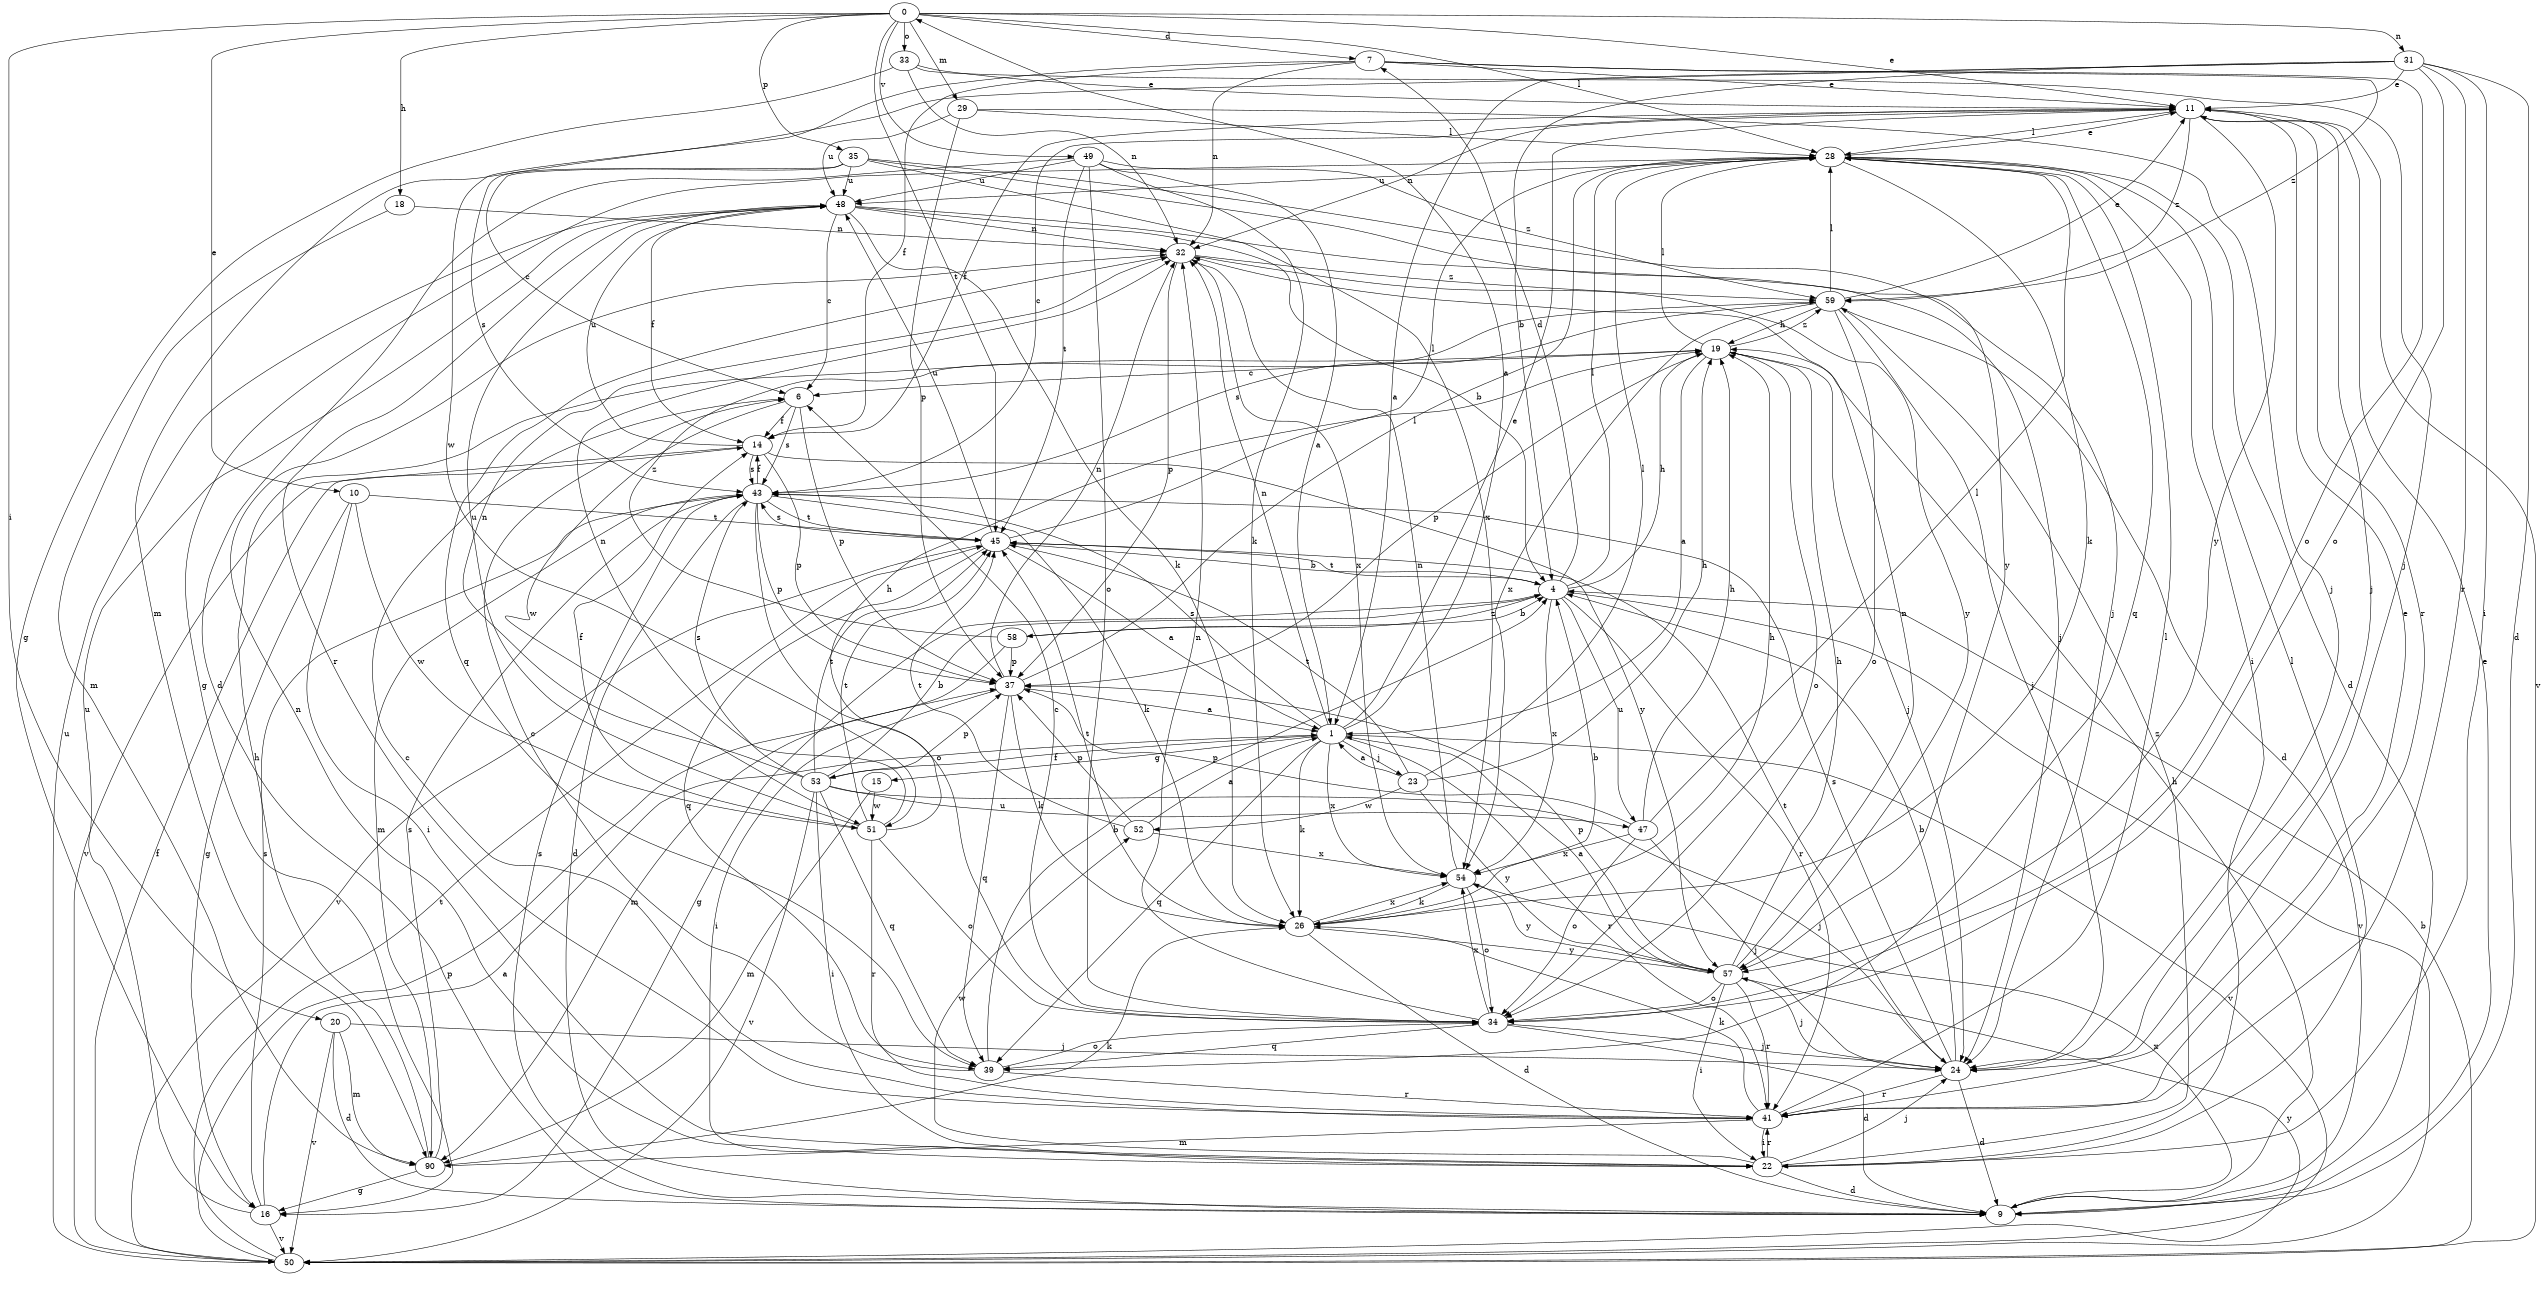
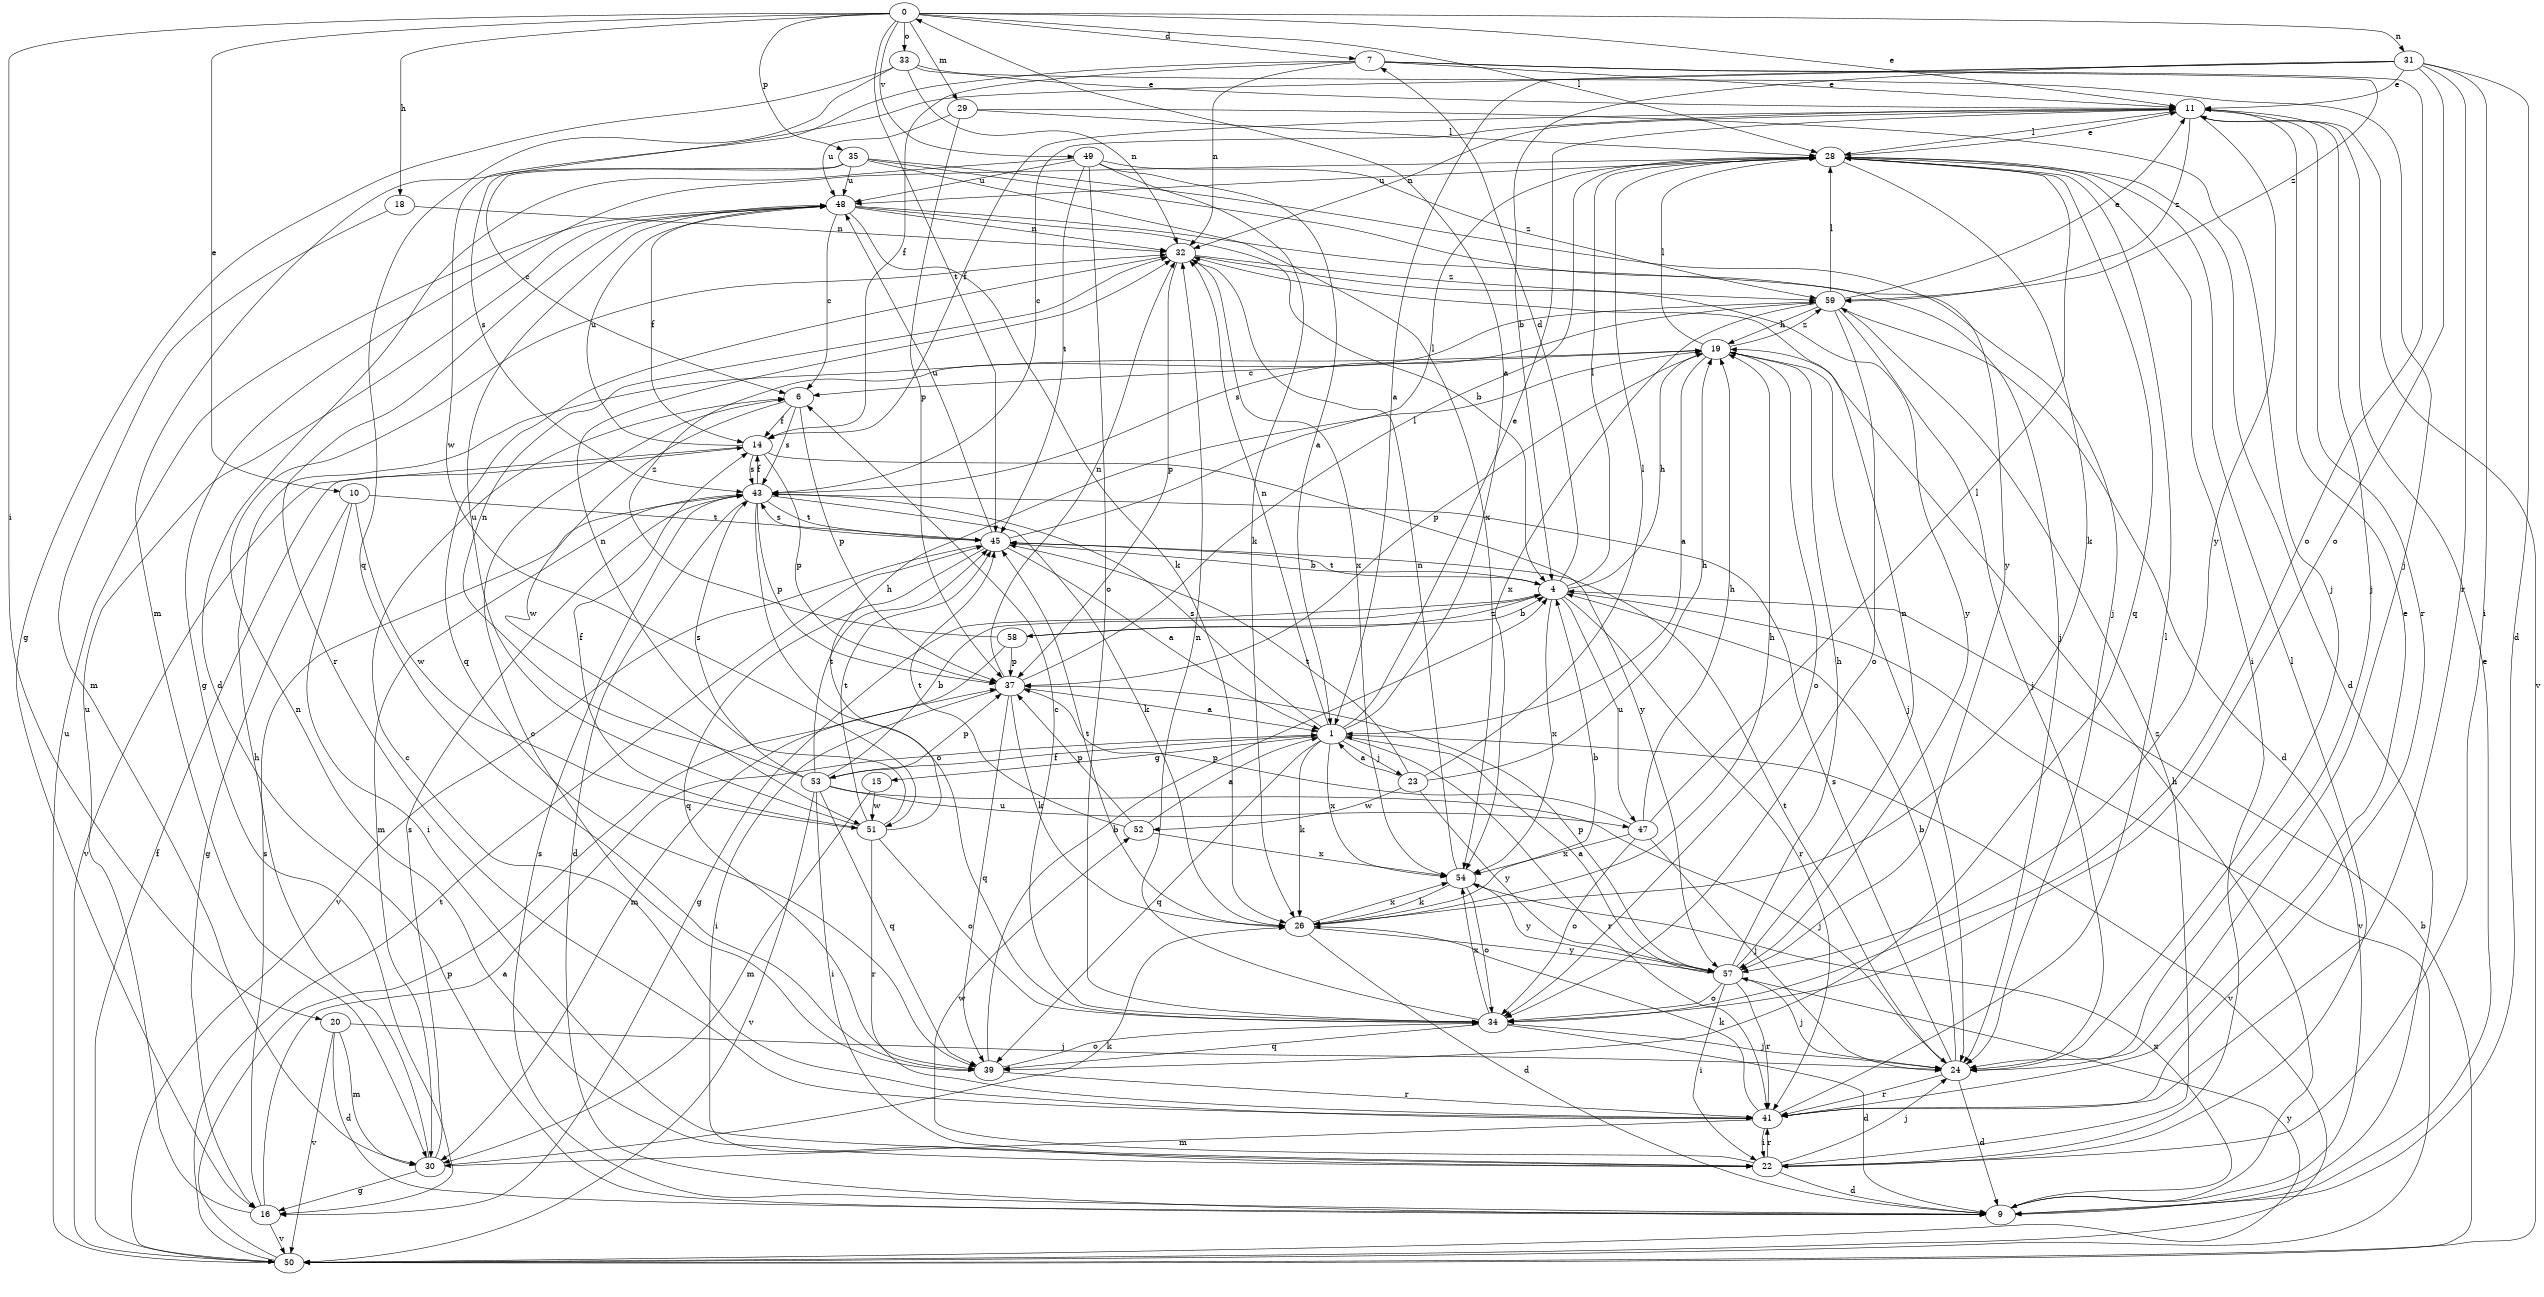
none -> (364, 580)
(430, 1167) -> (430, 1167)
